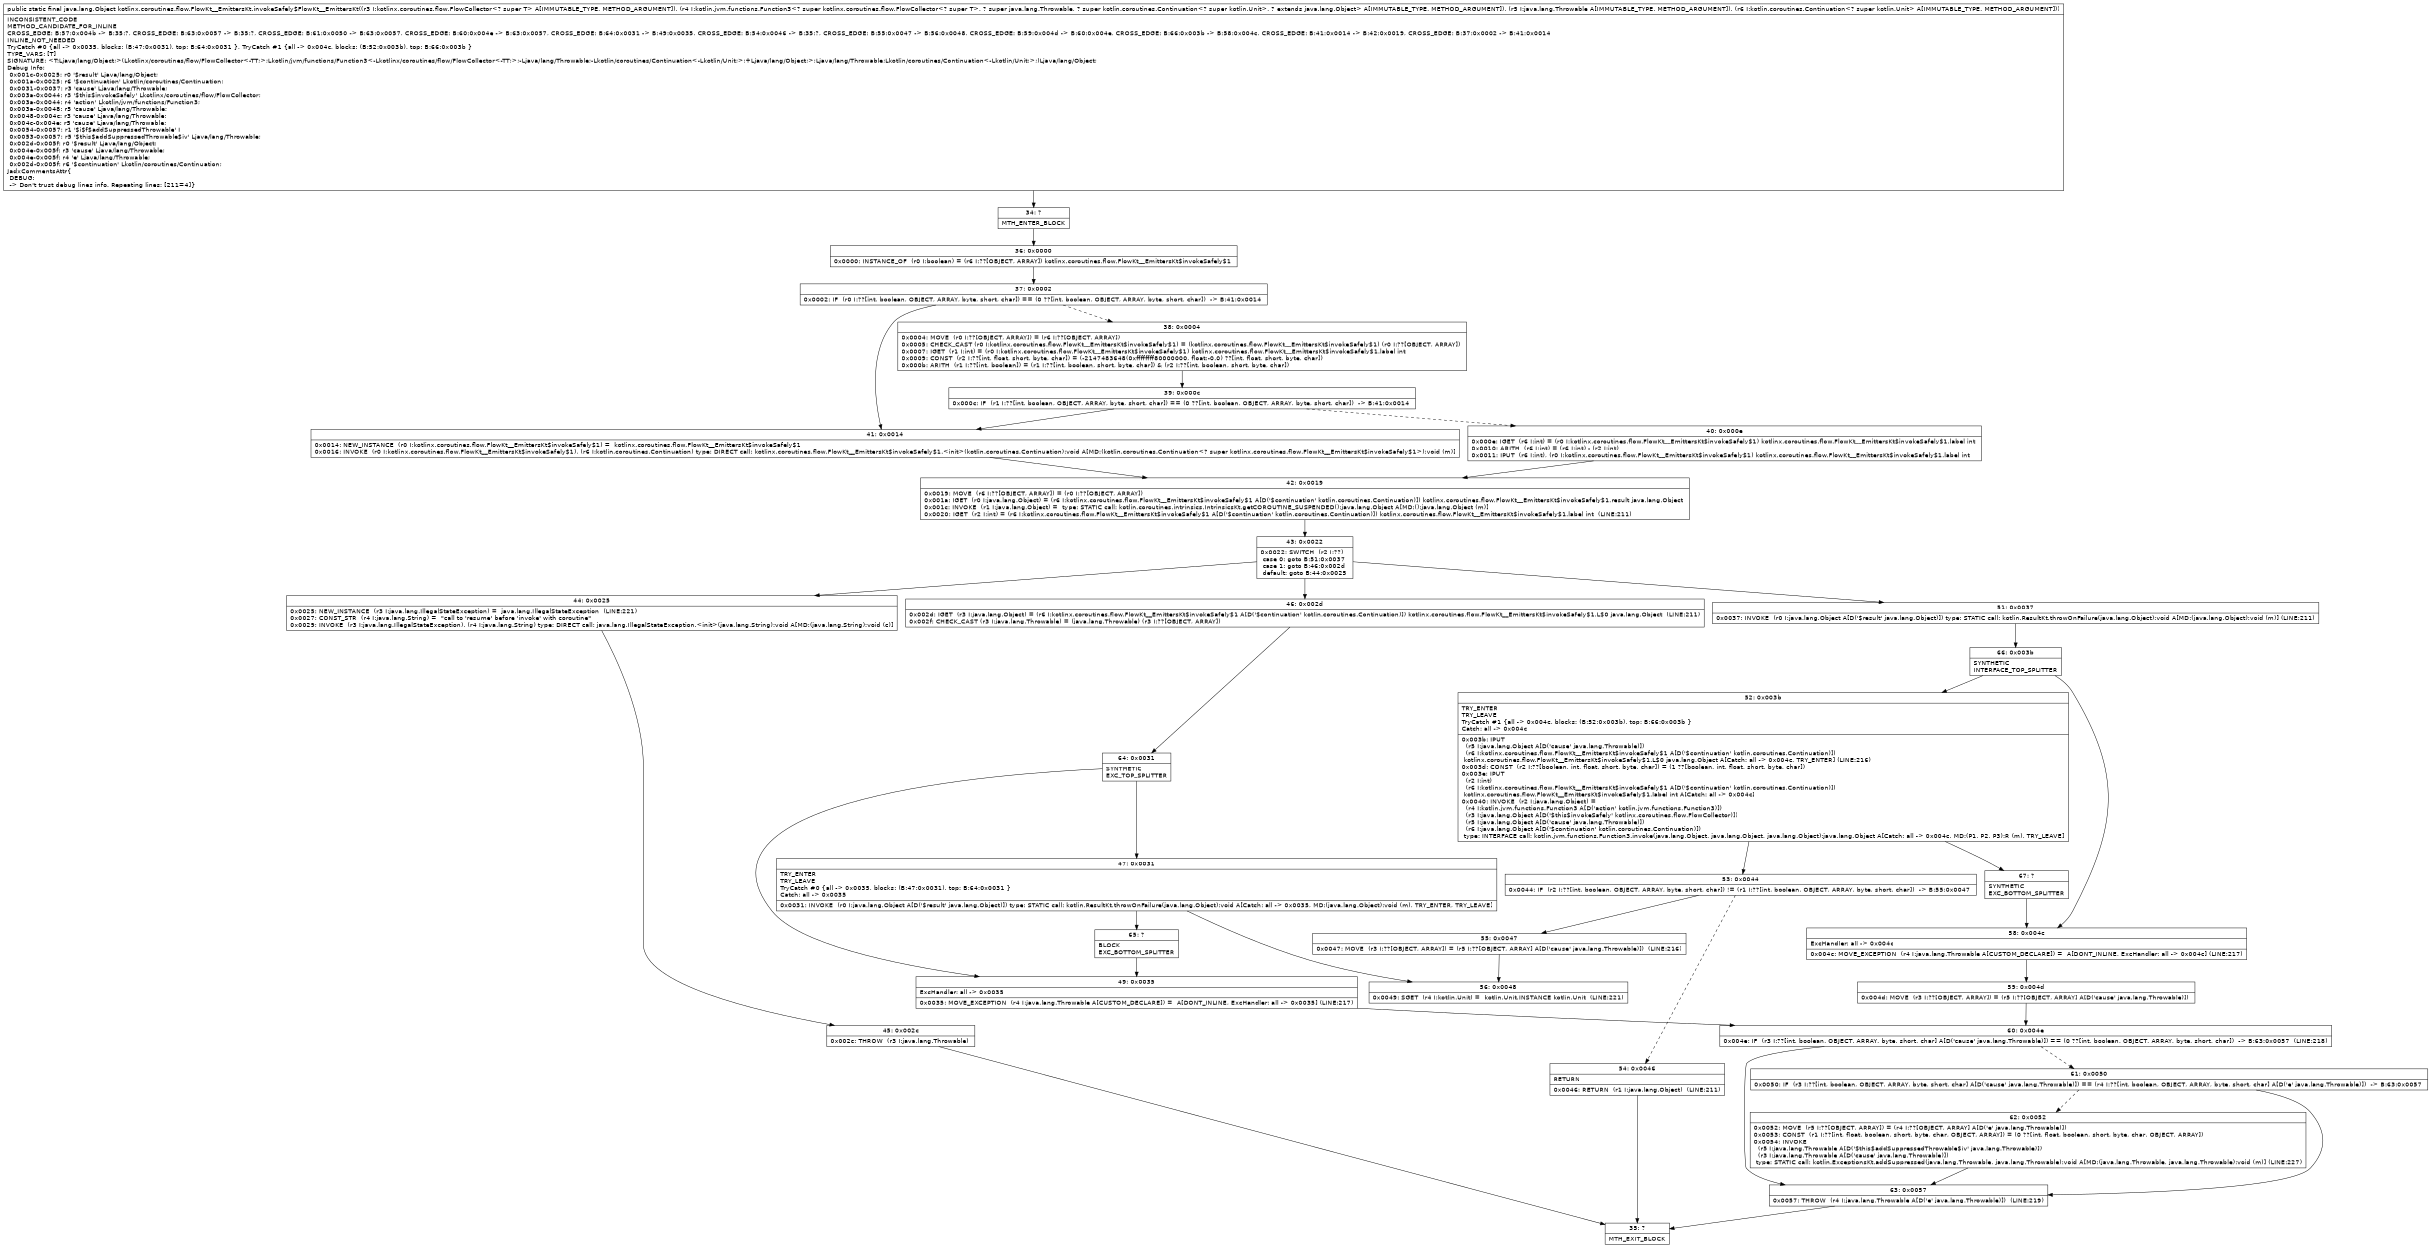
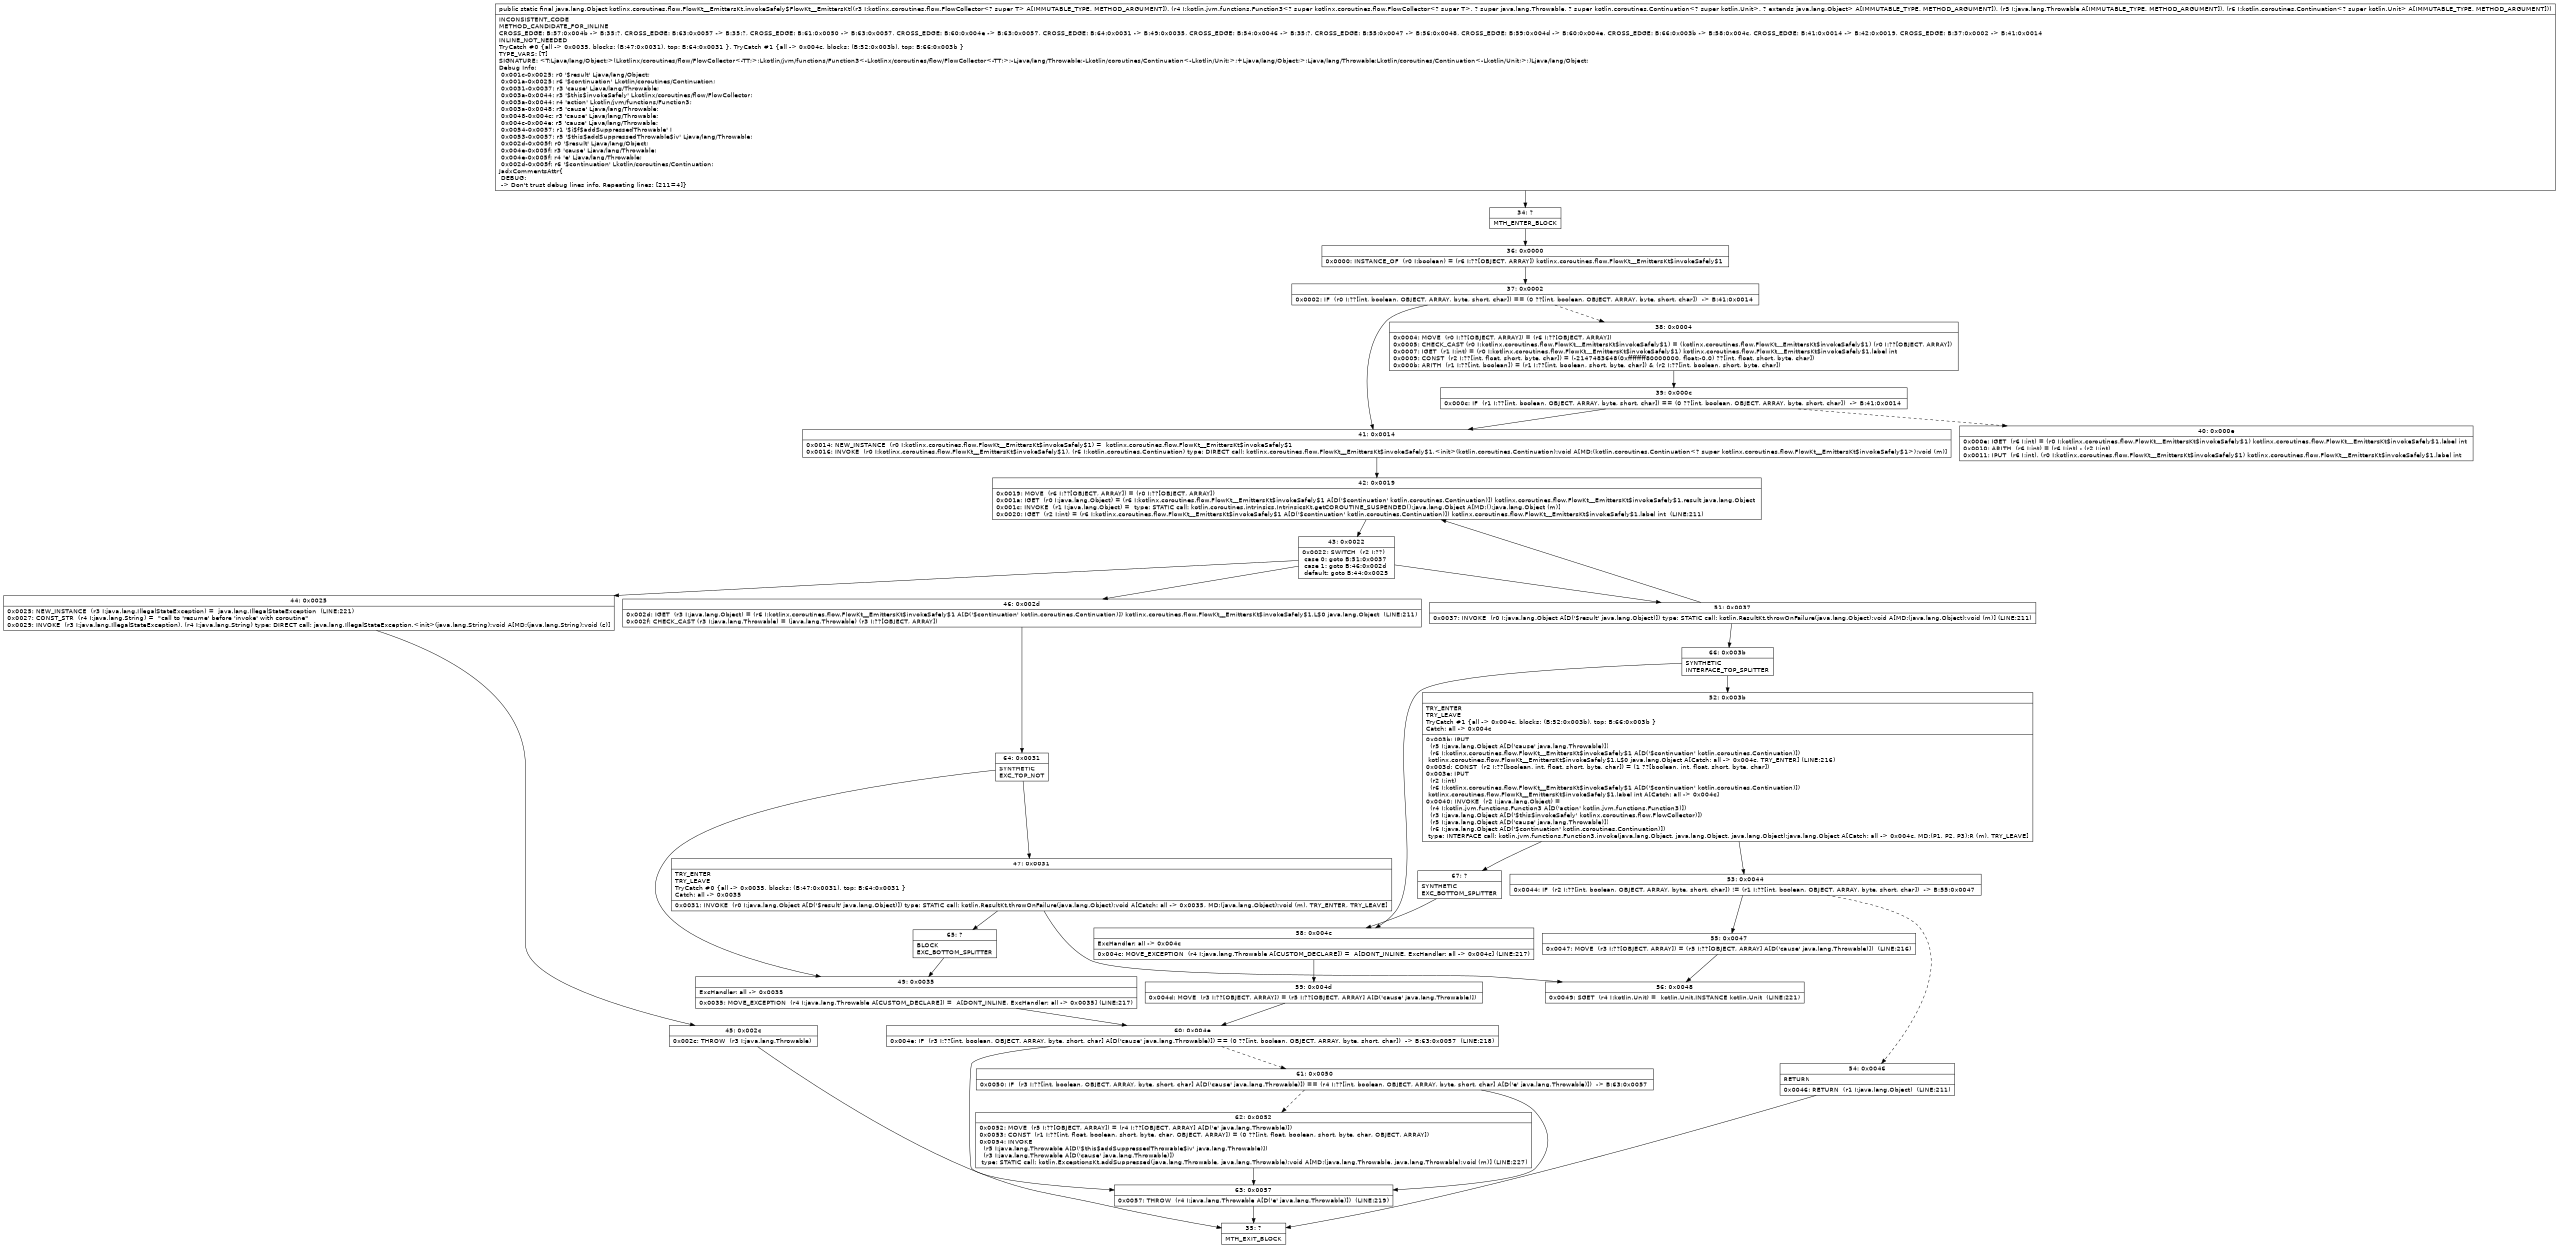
(1530, 469) -> (1573, 562)
(1137, 776) -> (1022, 776)
